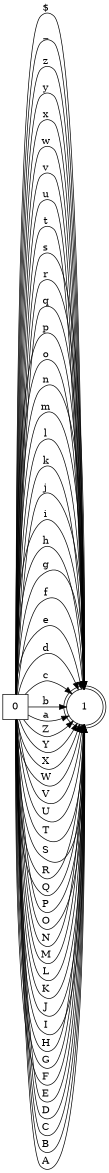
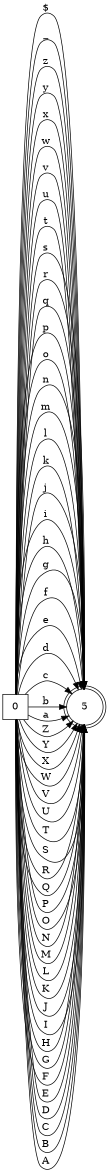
(85, 707) -> (85, 707)
